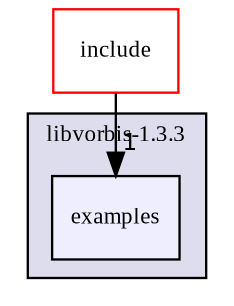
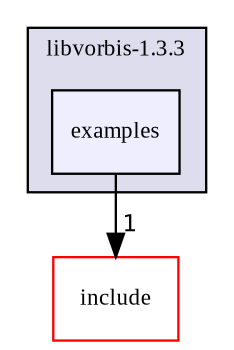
(116, 127) -> (116, 207)
